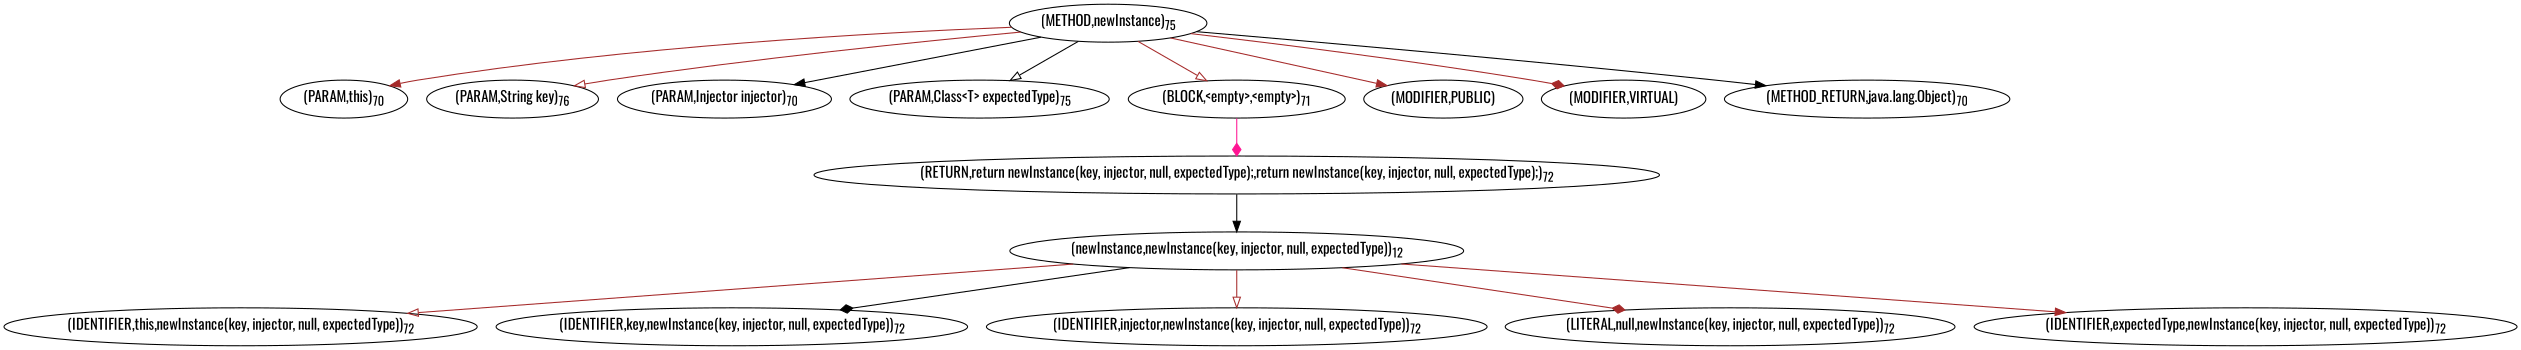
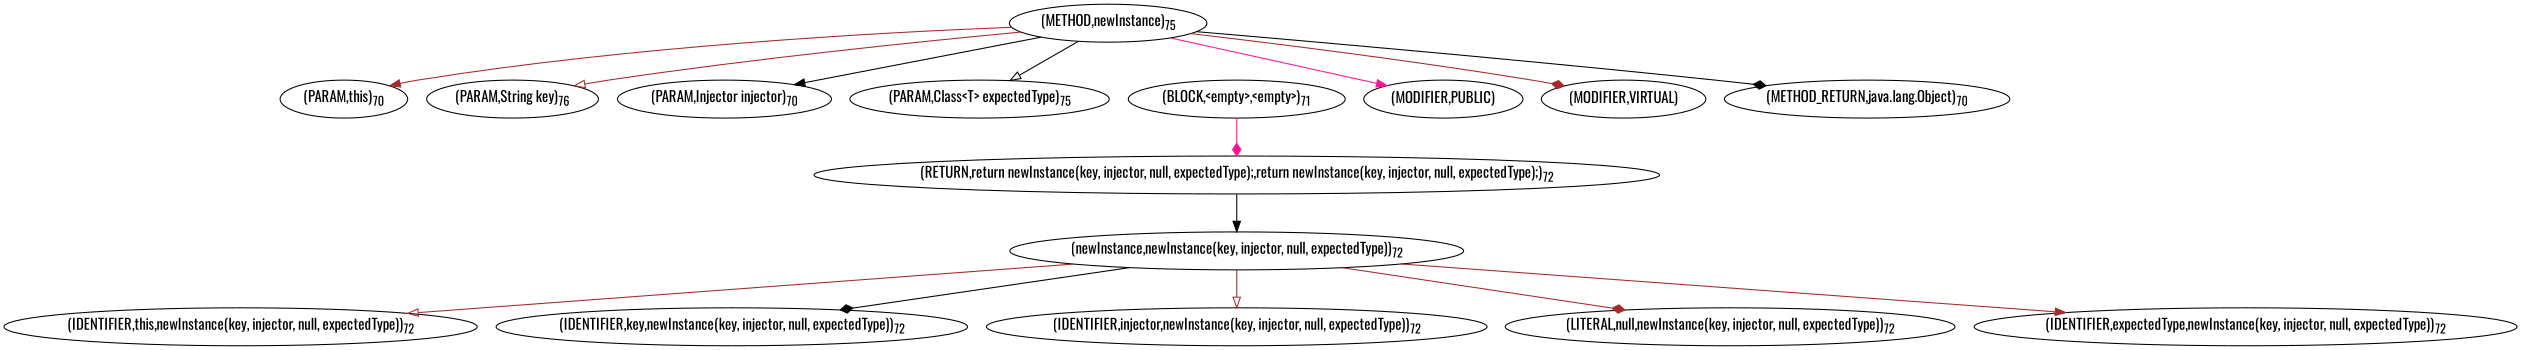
(1476, 57) -> (1476, 57)
(1168, 58) -> none
(1273, 61) -> (1273, 61)
(1398, 249) -> (1398, 249)
